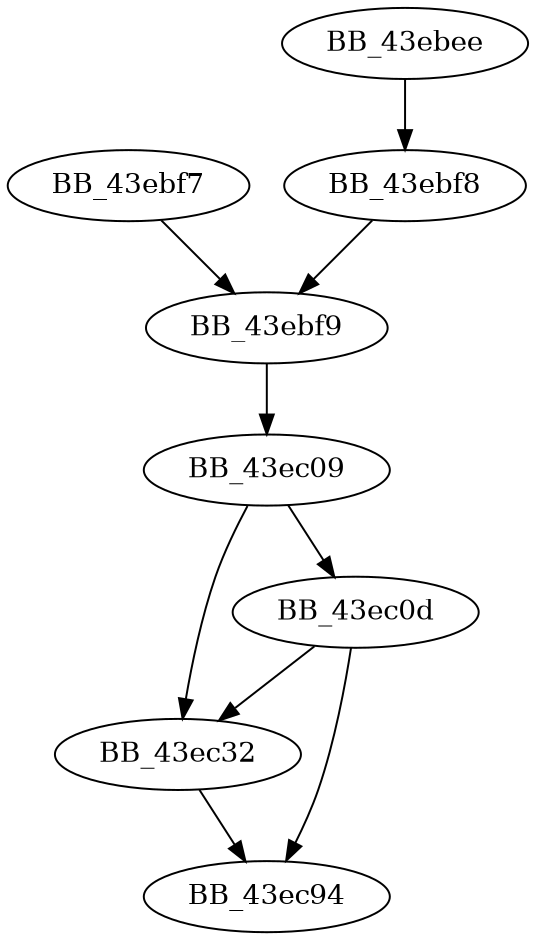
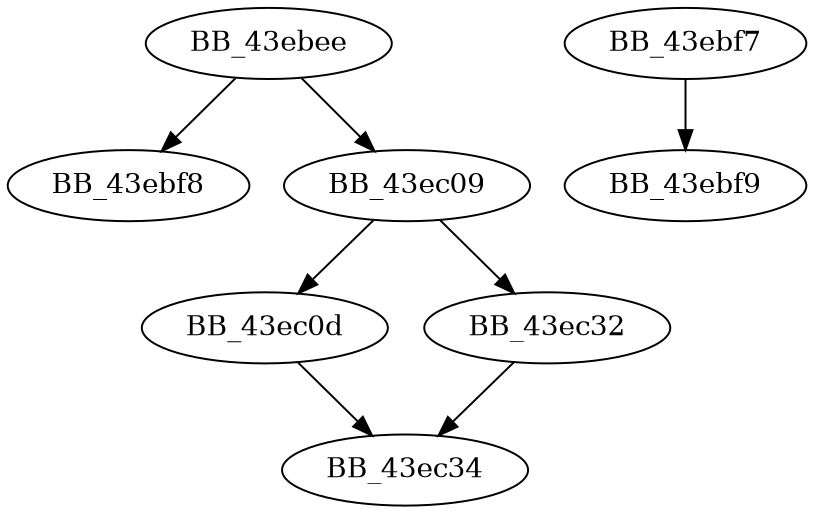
(343, 250) -> none
(267, 389) -> (331, 108)
(275, 677) -> none
(267, 897) -> (405, 470)
